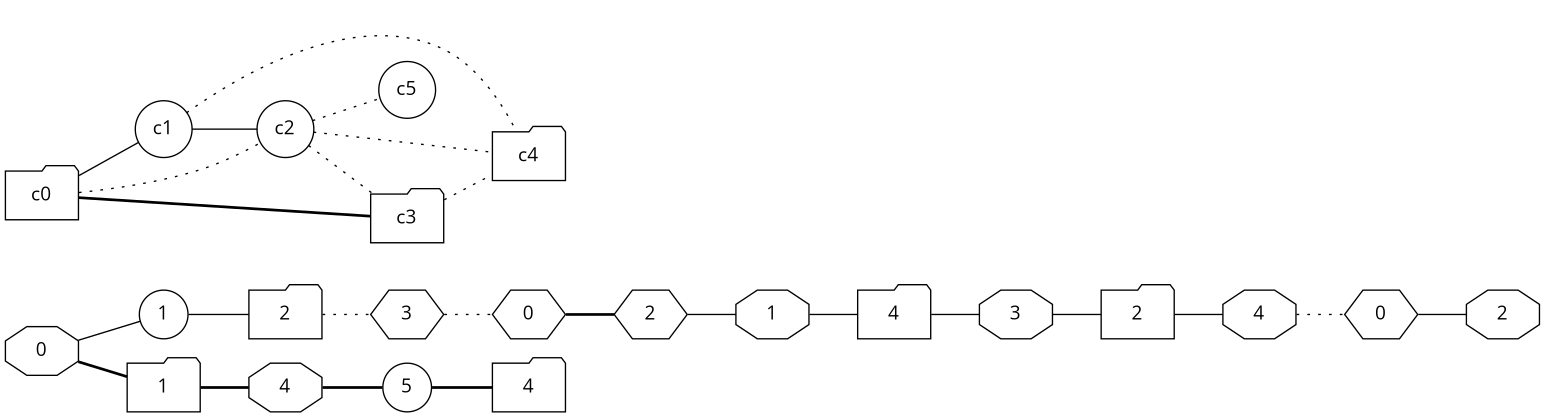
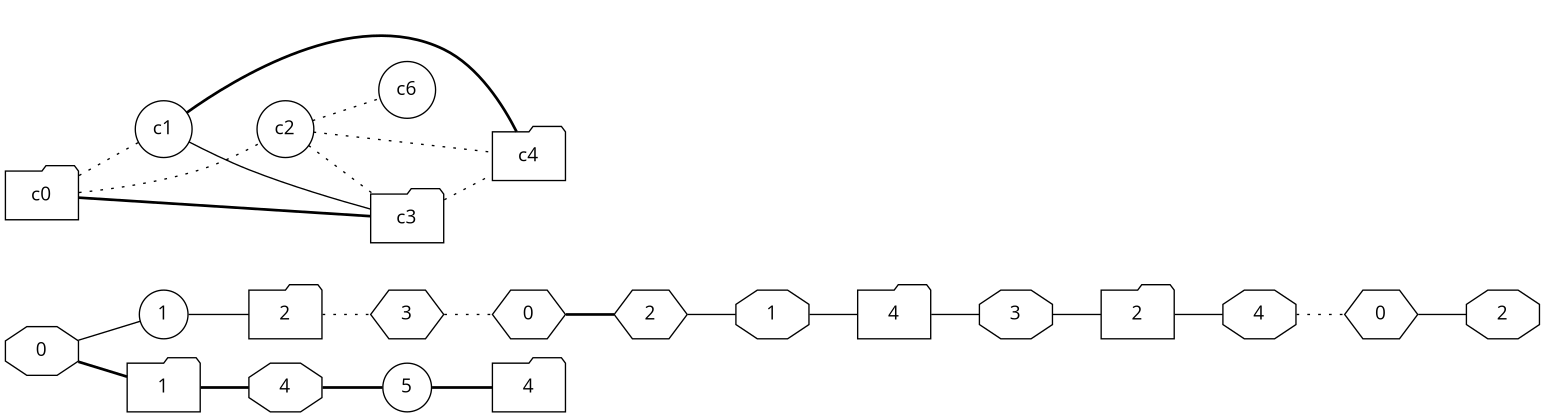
(363, 37) -> (363, 37)
(407, 90) -> (407, 90)
(225, 129) -> (278, 180)
(109, 159) -> (109, 159)
